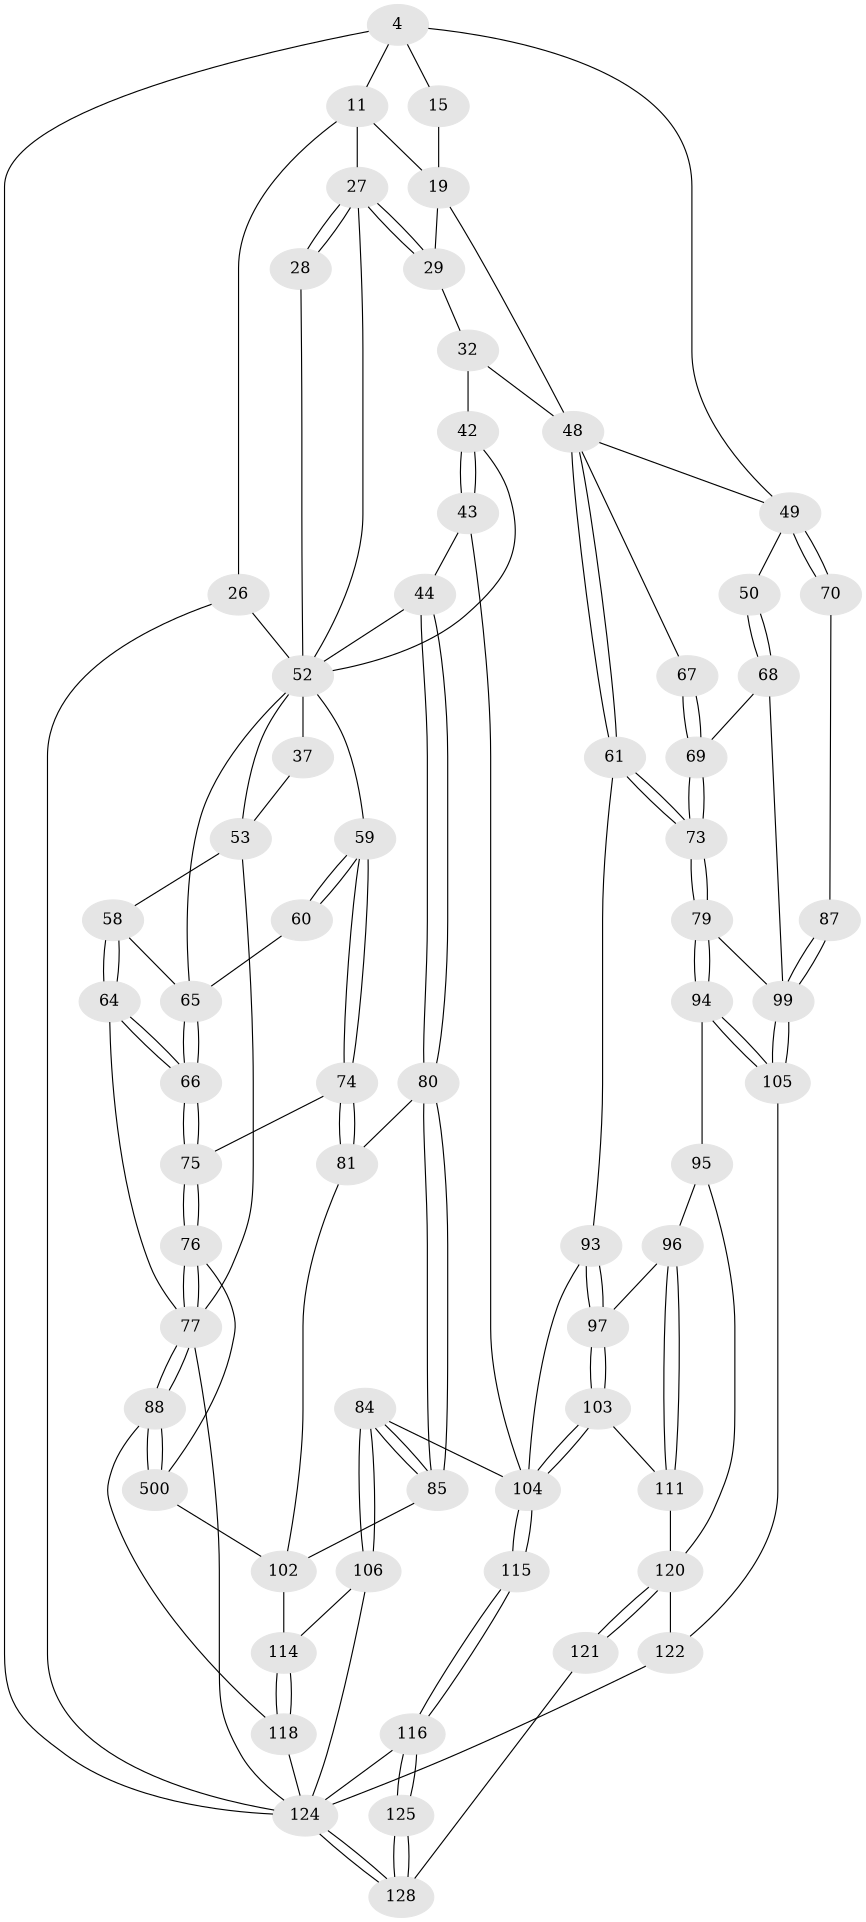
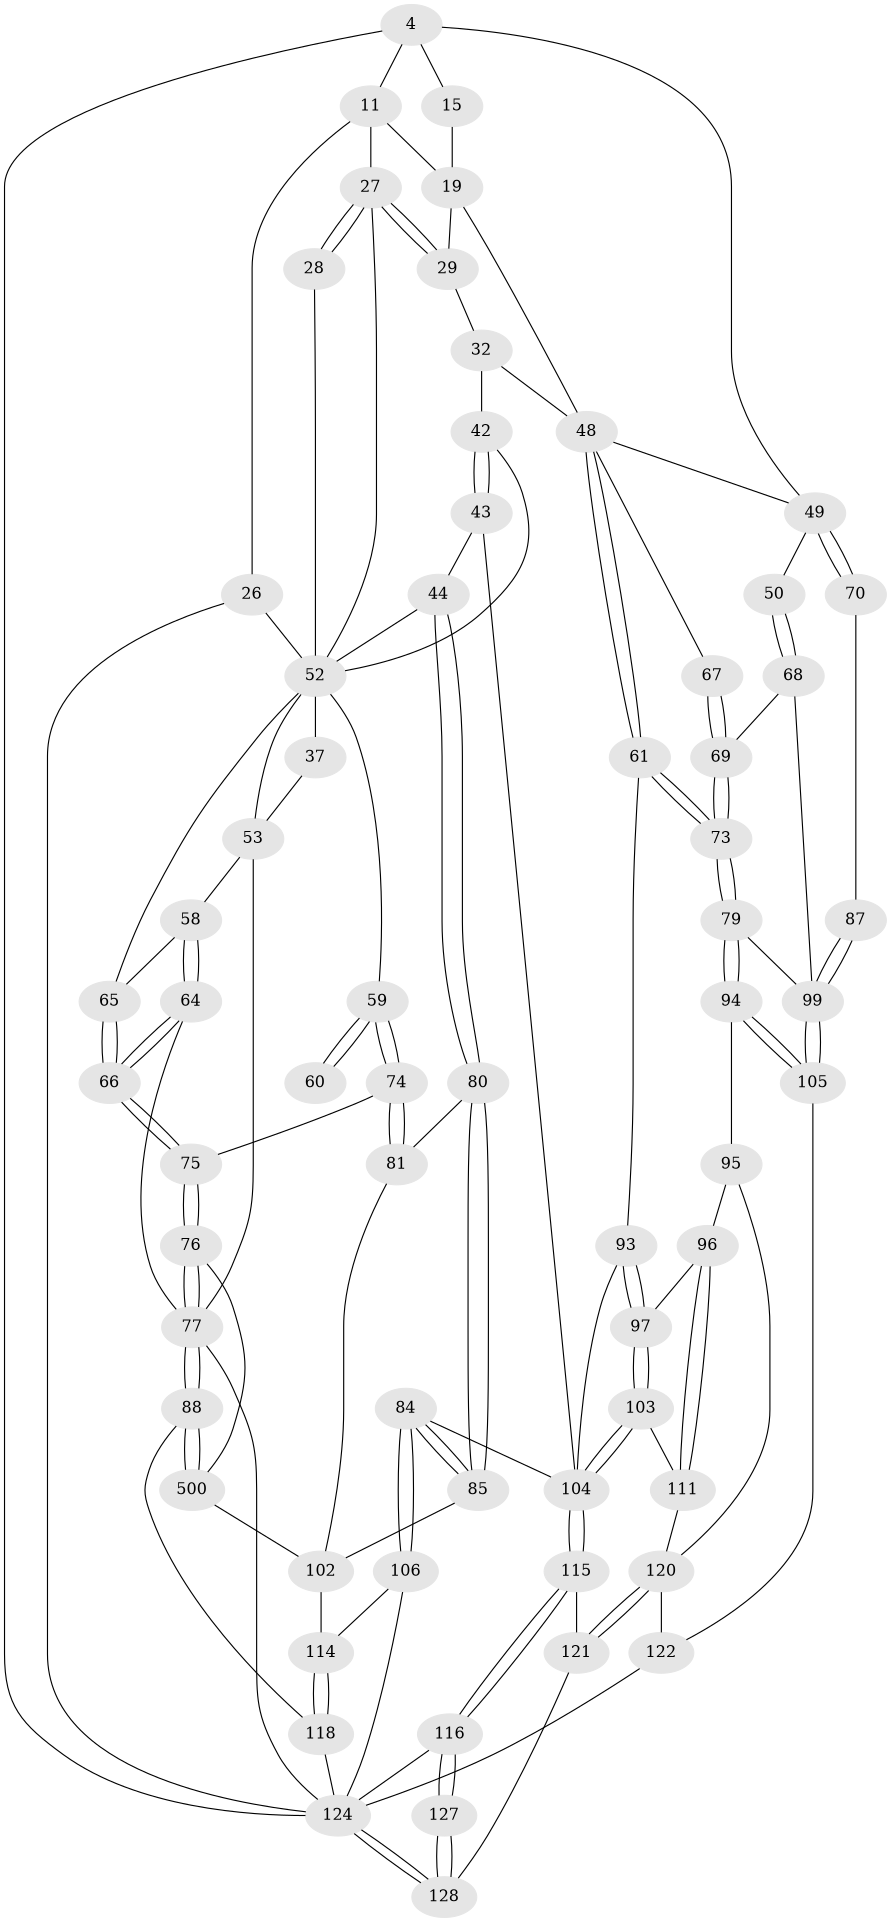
(241, 965) -> none
none -> (577, 1612)
(401, 1816) -> (444, 1816)
